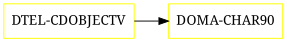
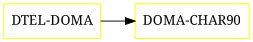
(69, 21) -> (52, 21)
